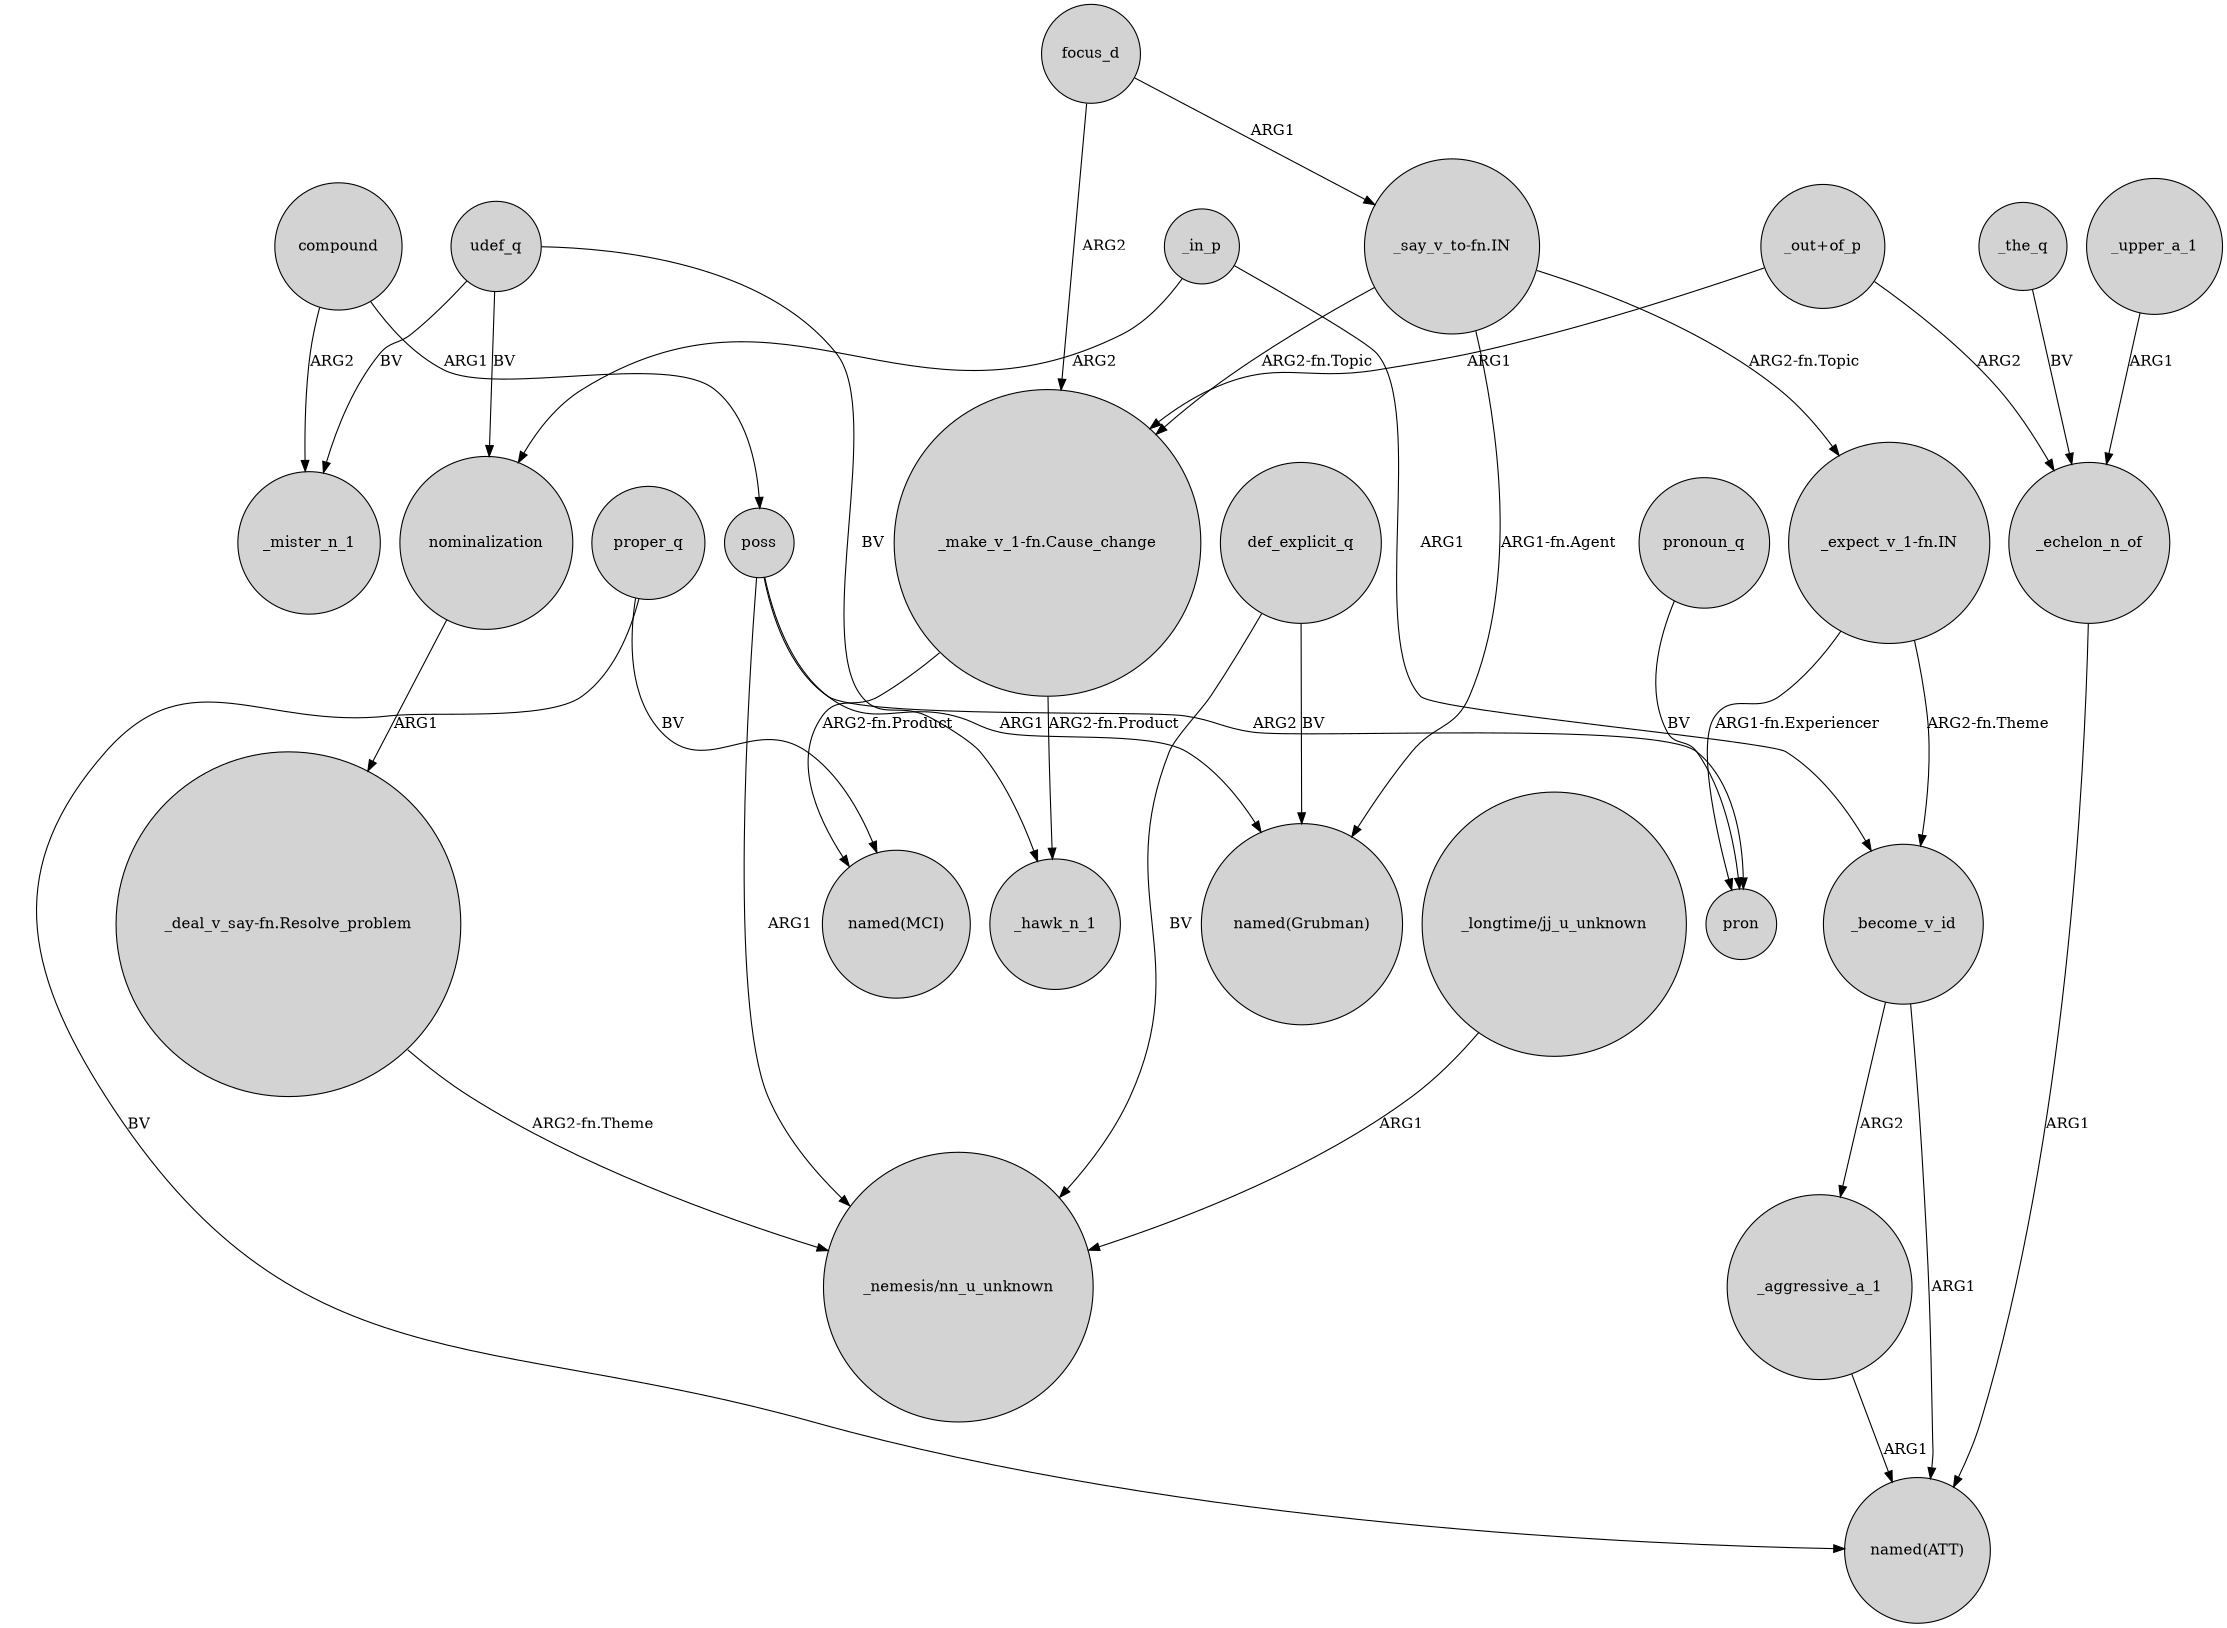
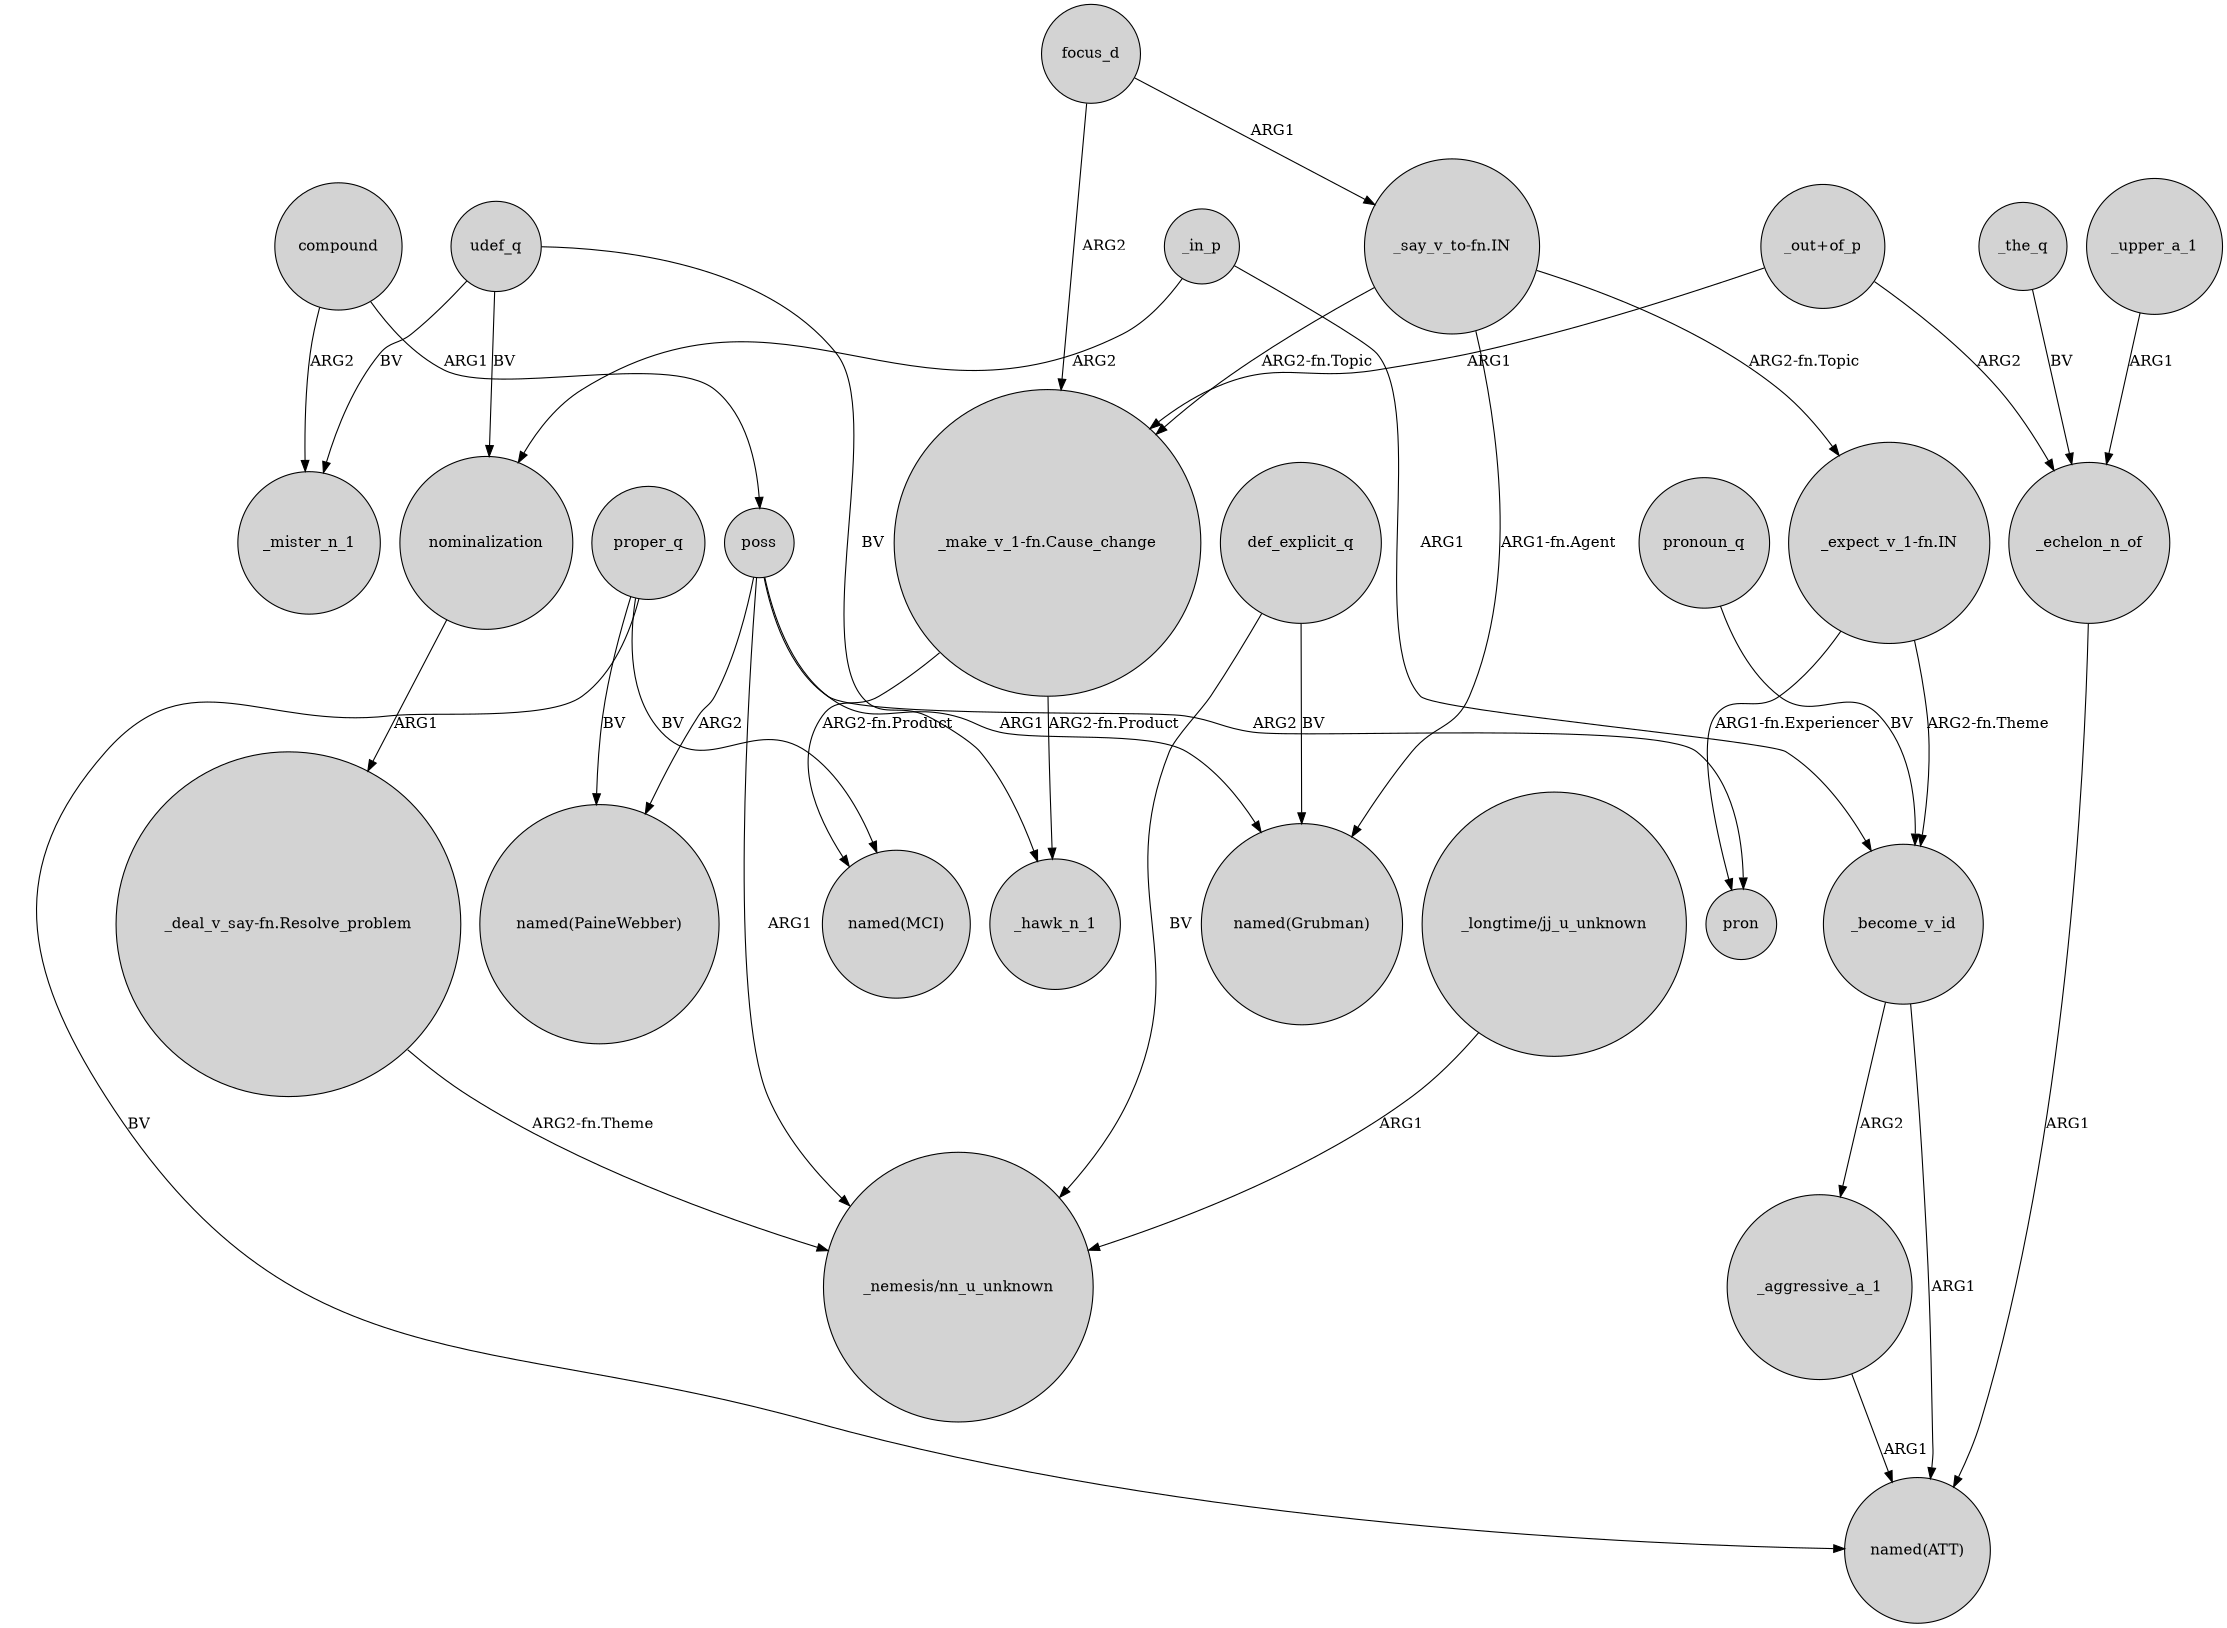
(1662, 720) -> (1839, 703)
none -> (599, 924)
